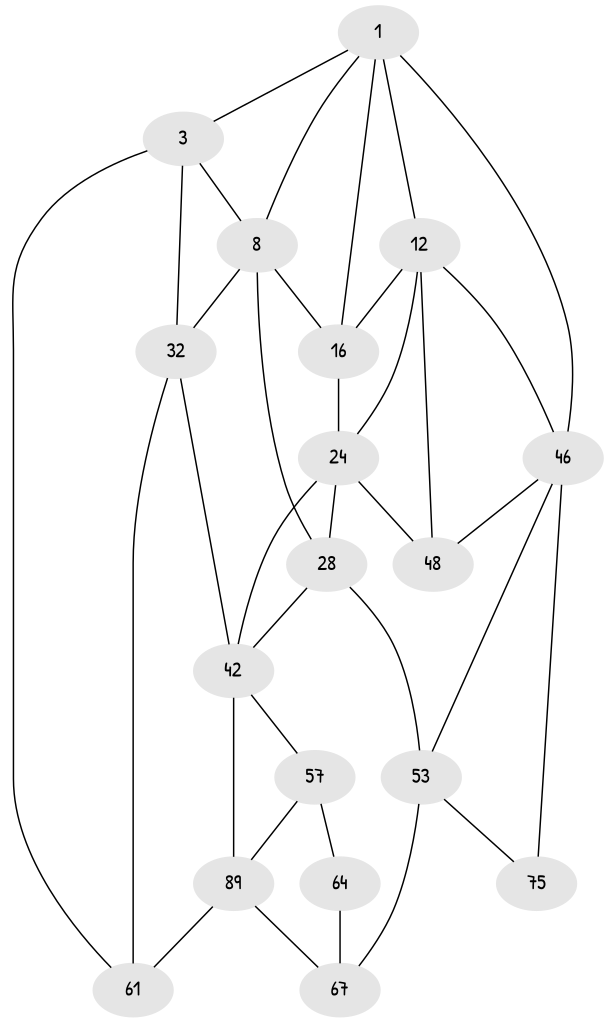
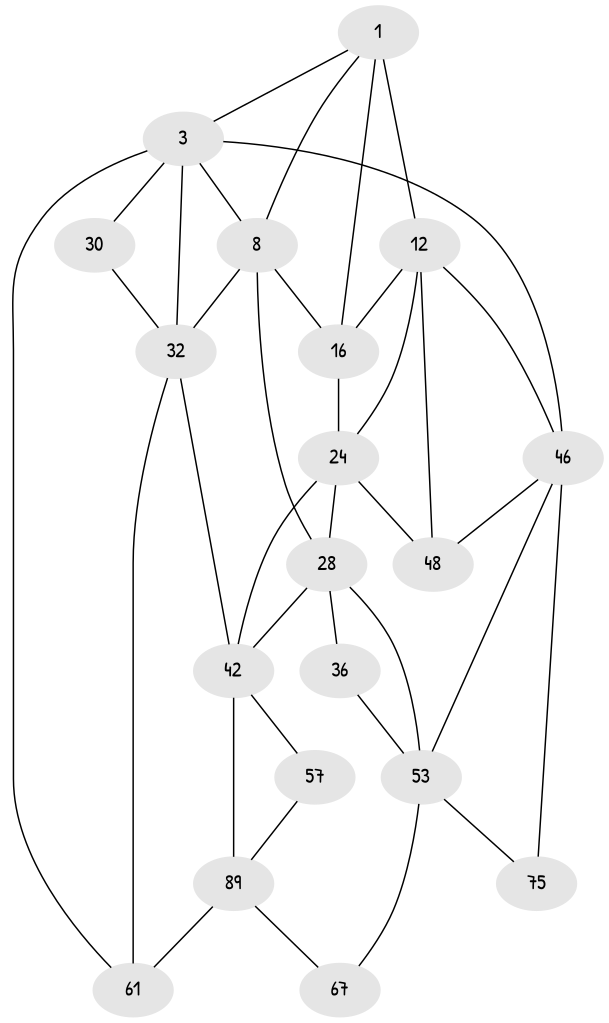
(528, 226) -> (461, 211)
none -> (95, 245)
none -> (340, 671)
(340, 884) -> none
